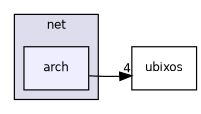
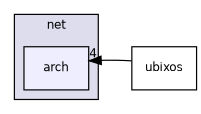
(106, 76) -> (117, 60)
